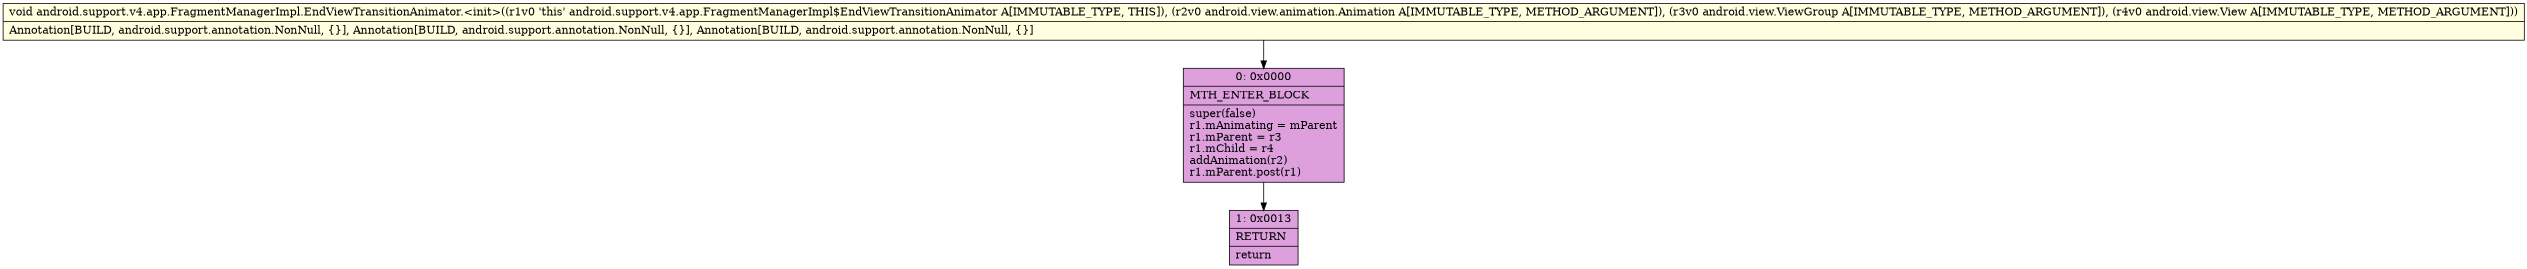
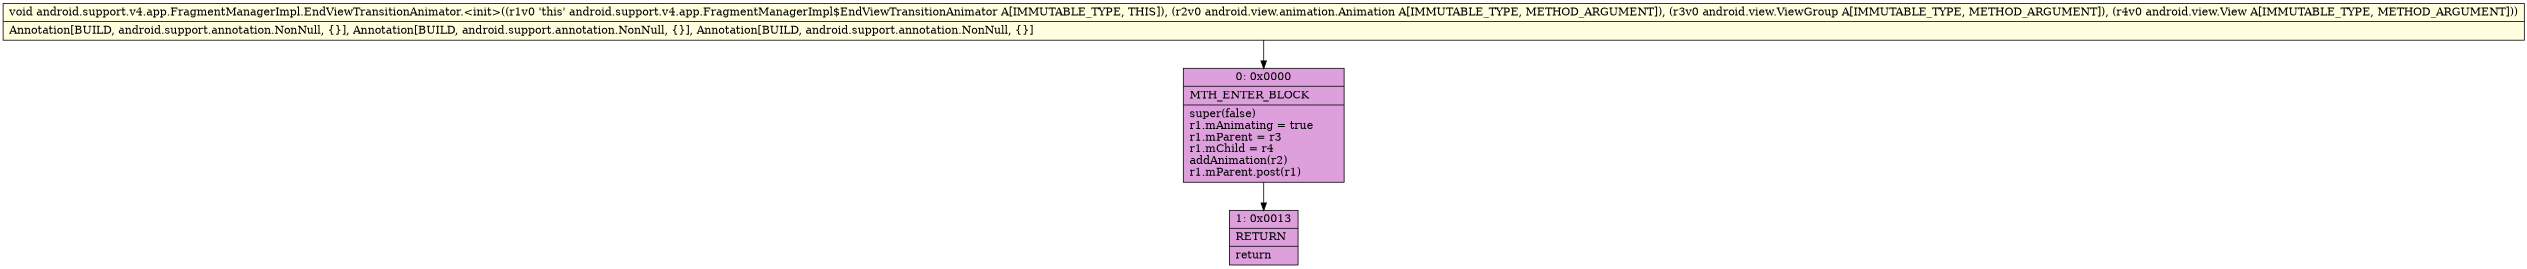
(1264, 126) -> (1252, 126)
